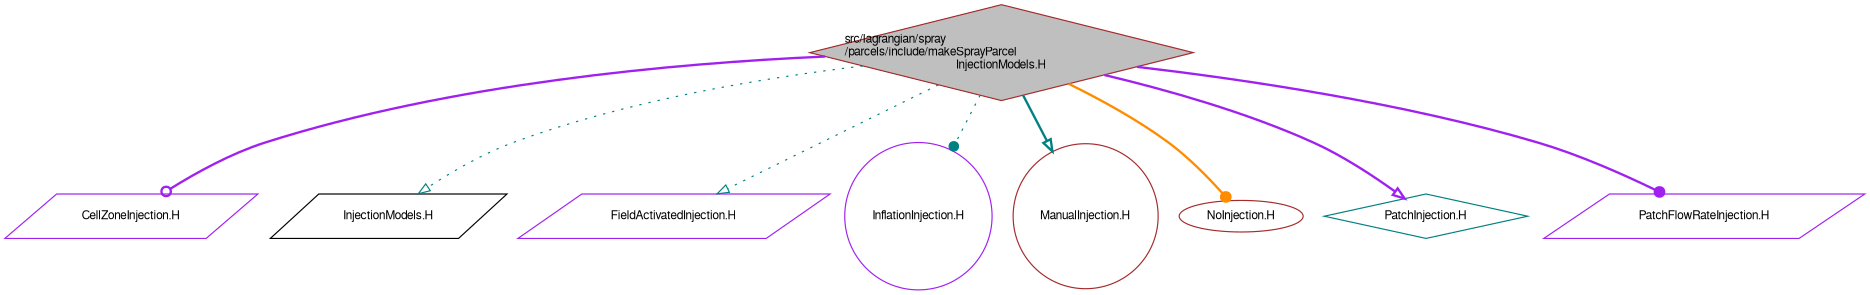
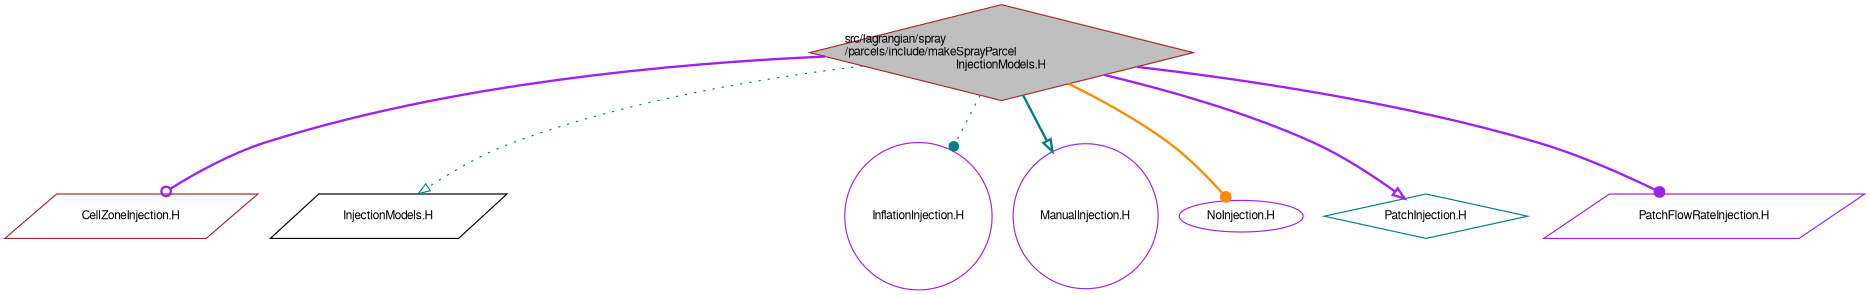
(131, 216) -> (131, 216)
(674, 216) -> none
(1086, 216) -> (1086, 216)
(1241, 216) -> (1241, 216)
